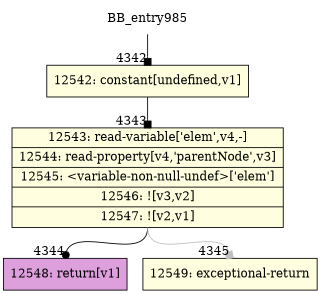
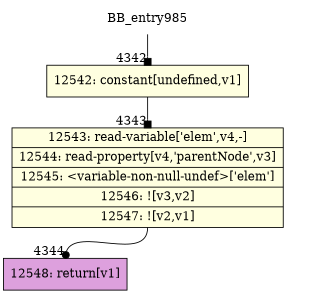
(230, 274) -> none
